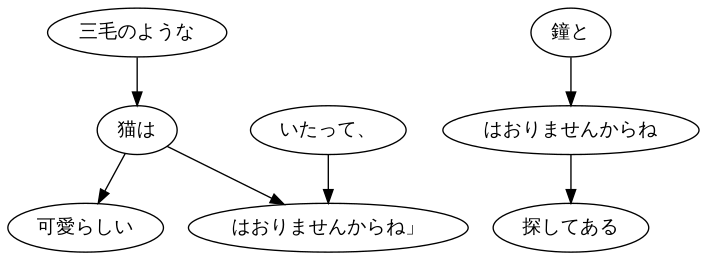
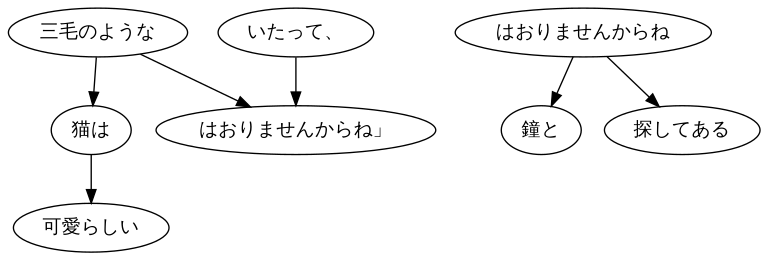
(571, 75) -> (565, 75)
(219, 172) -> (189, 78)
